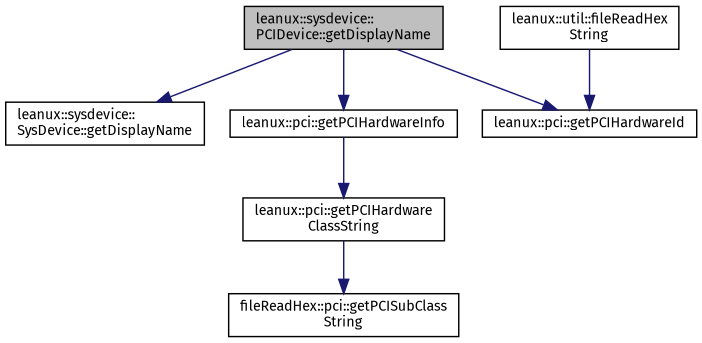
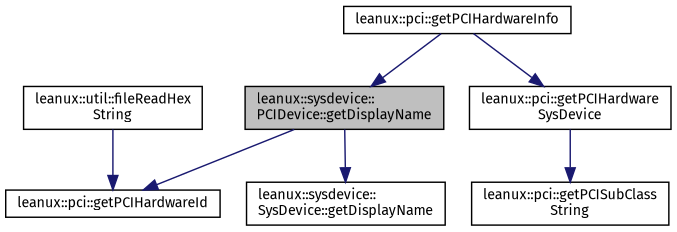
(344, 72) -> (412, 56)
(344, 219) -> (570, 108)
(344, 315) -> (570, 204)
